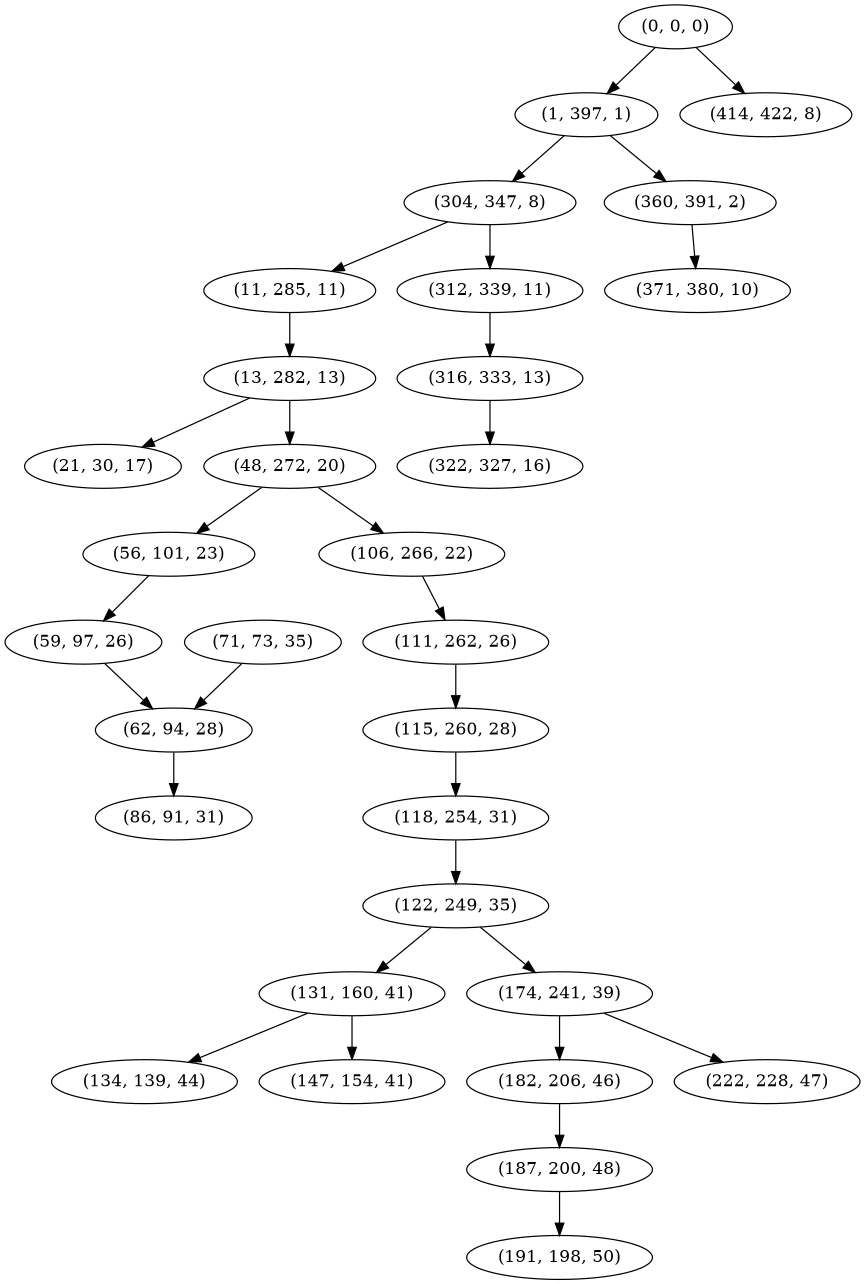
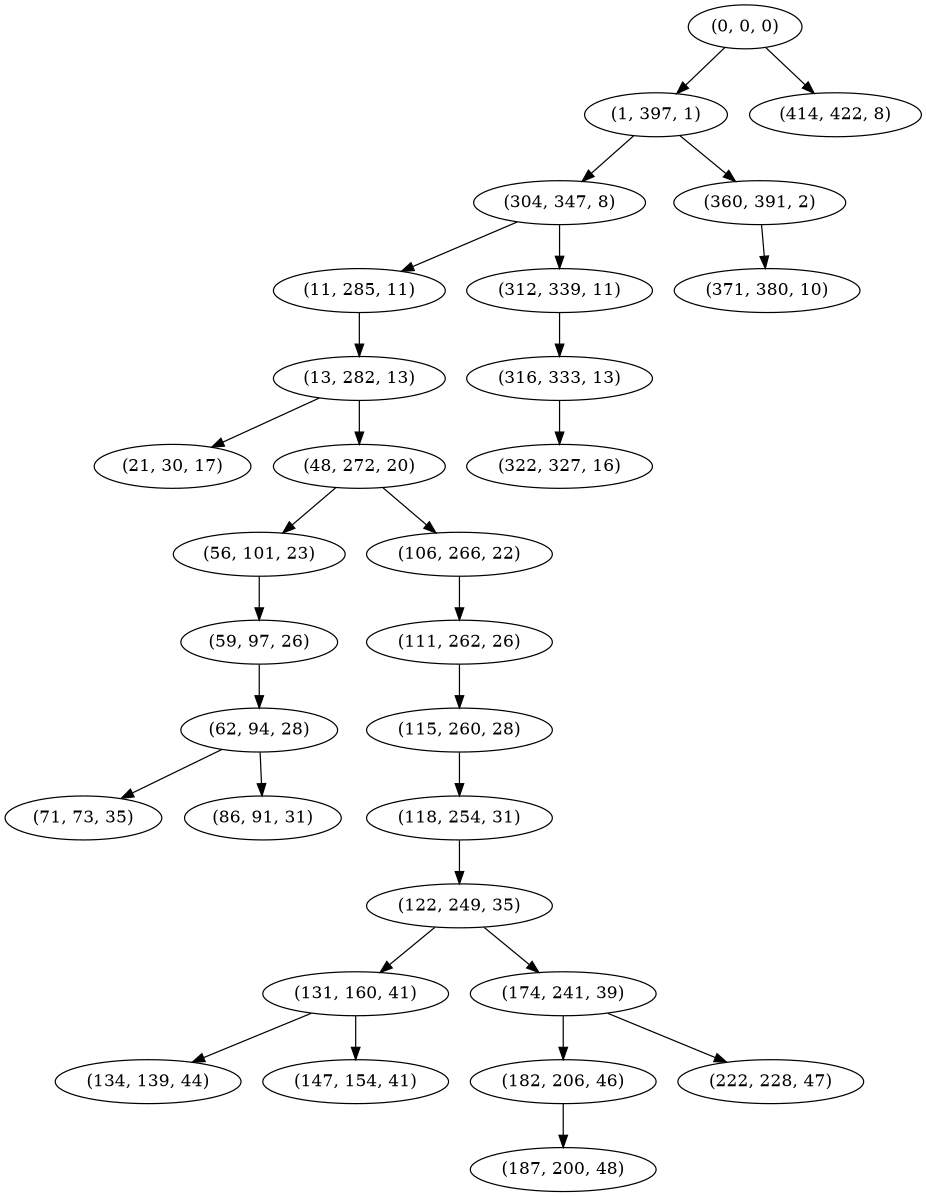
(223, 682) -> (177, 771)
(560, 1257) -> none
